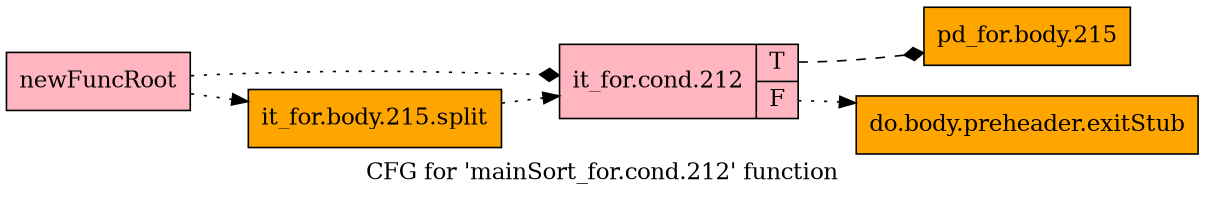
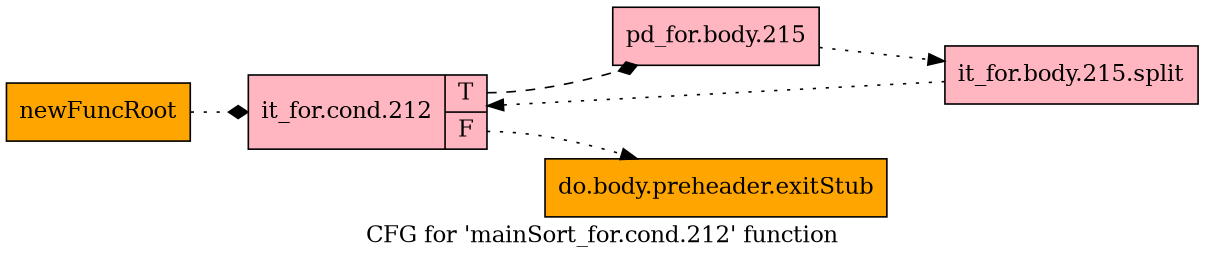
(1027, 36) -> (716, 36)
(98, 81) -> (98, 112)
(211, 97) -> (874, 53)
(375, 119) -> (1072, 75)
